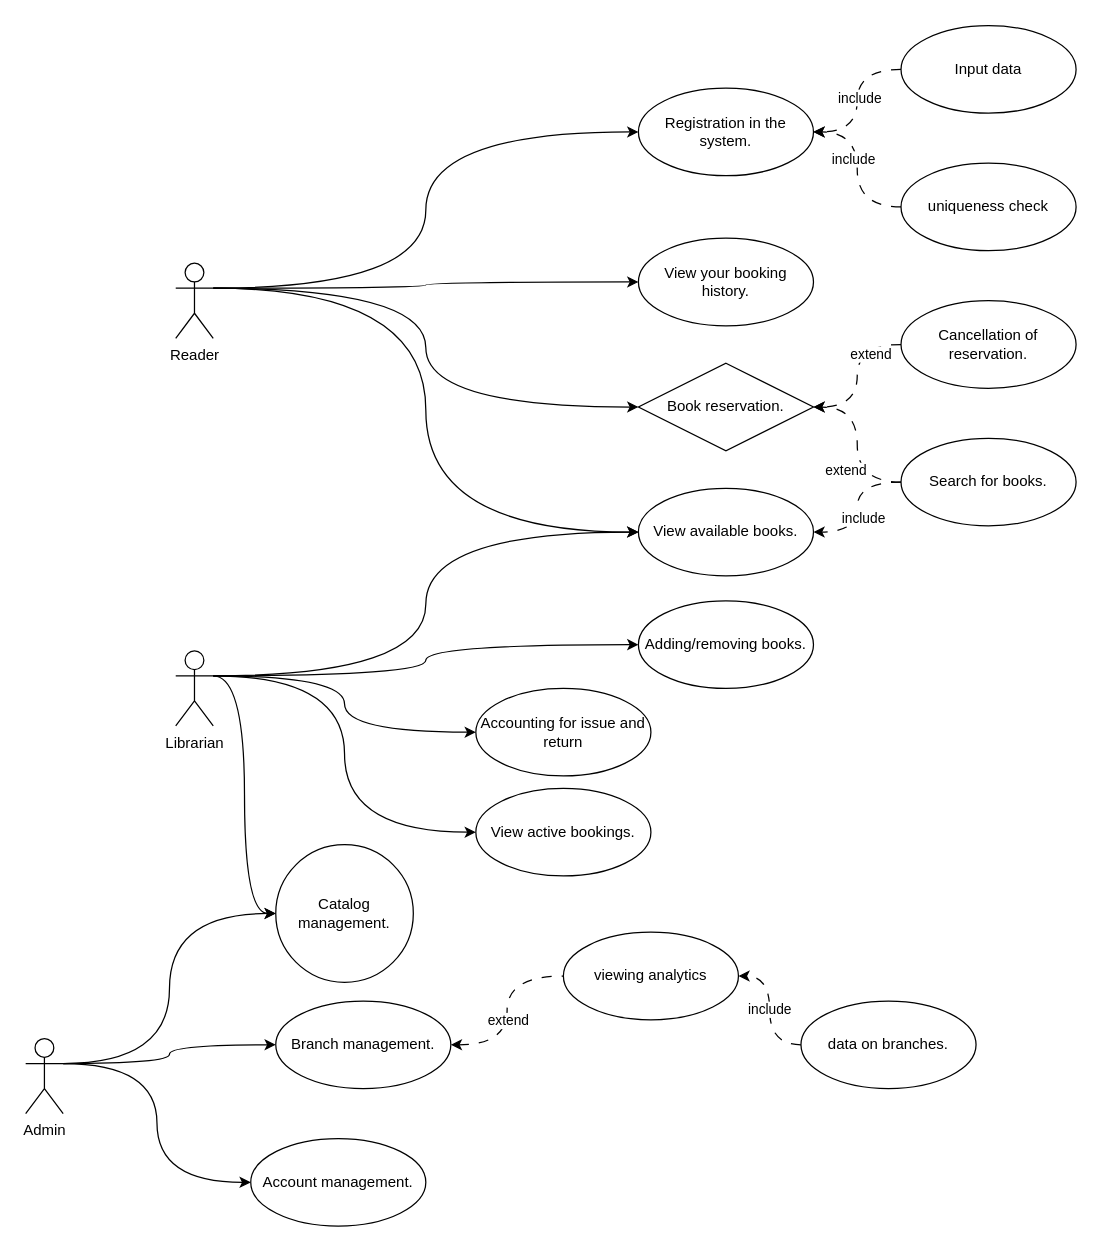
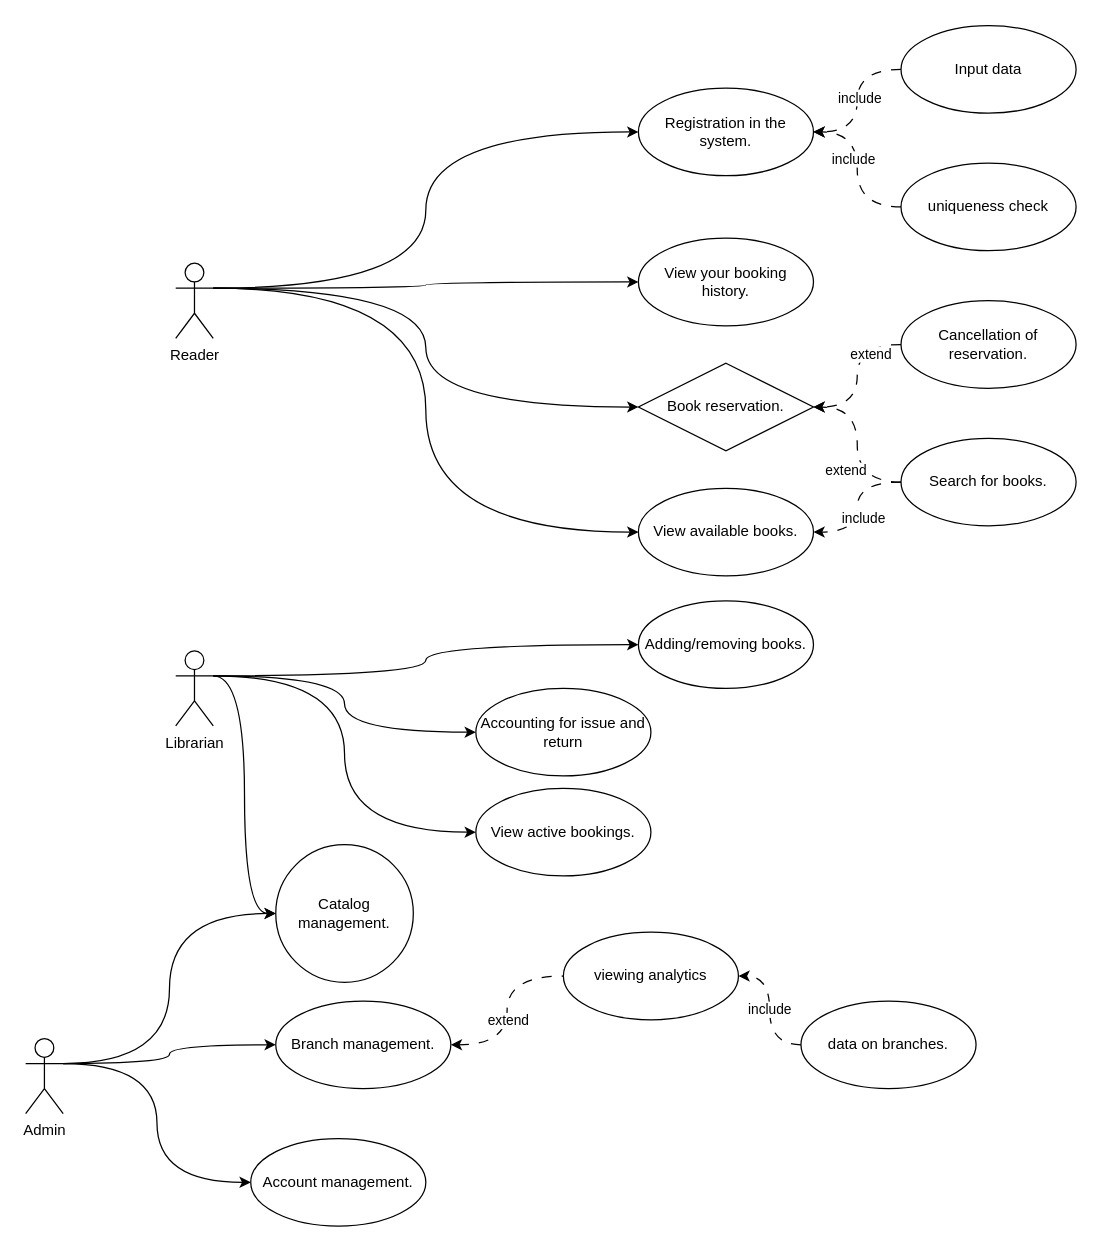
(427, 593) -> none
